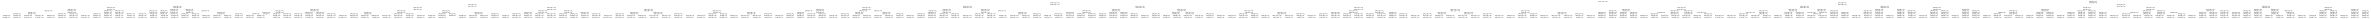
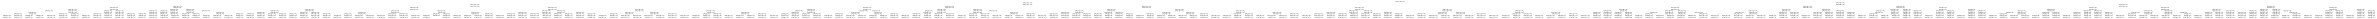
none -> (1829, 14)
